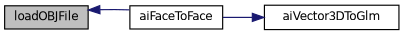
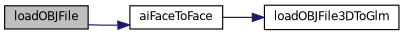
(115, 10) -> (103, 25)
(332, 17) -> (332, 17)
